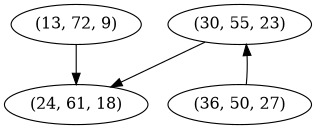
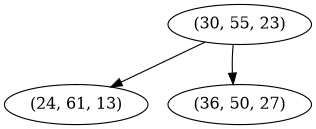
(76, 24) -> none
(247, 70) -> (232, 59)
(76, 105) -> (76, 105)
